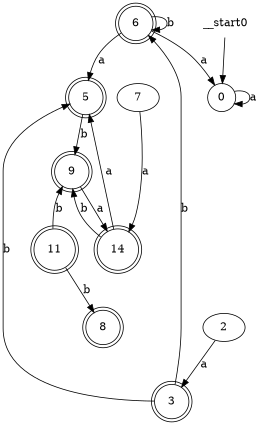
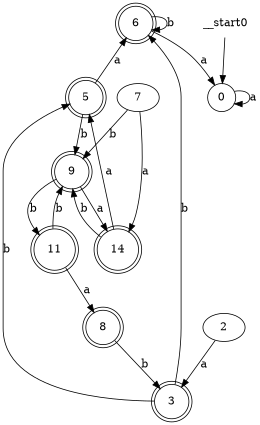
(102, 50) -> (109, 64)
none -> (108, 131)
none -> (32, 199)
(87, 290) -> (87, 290)
none -> (135, 362)
